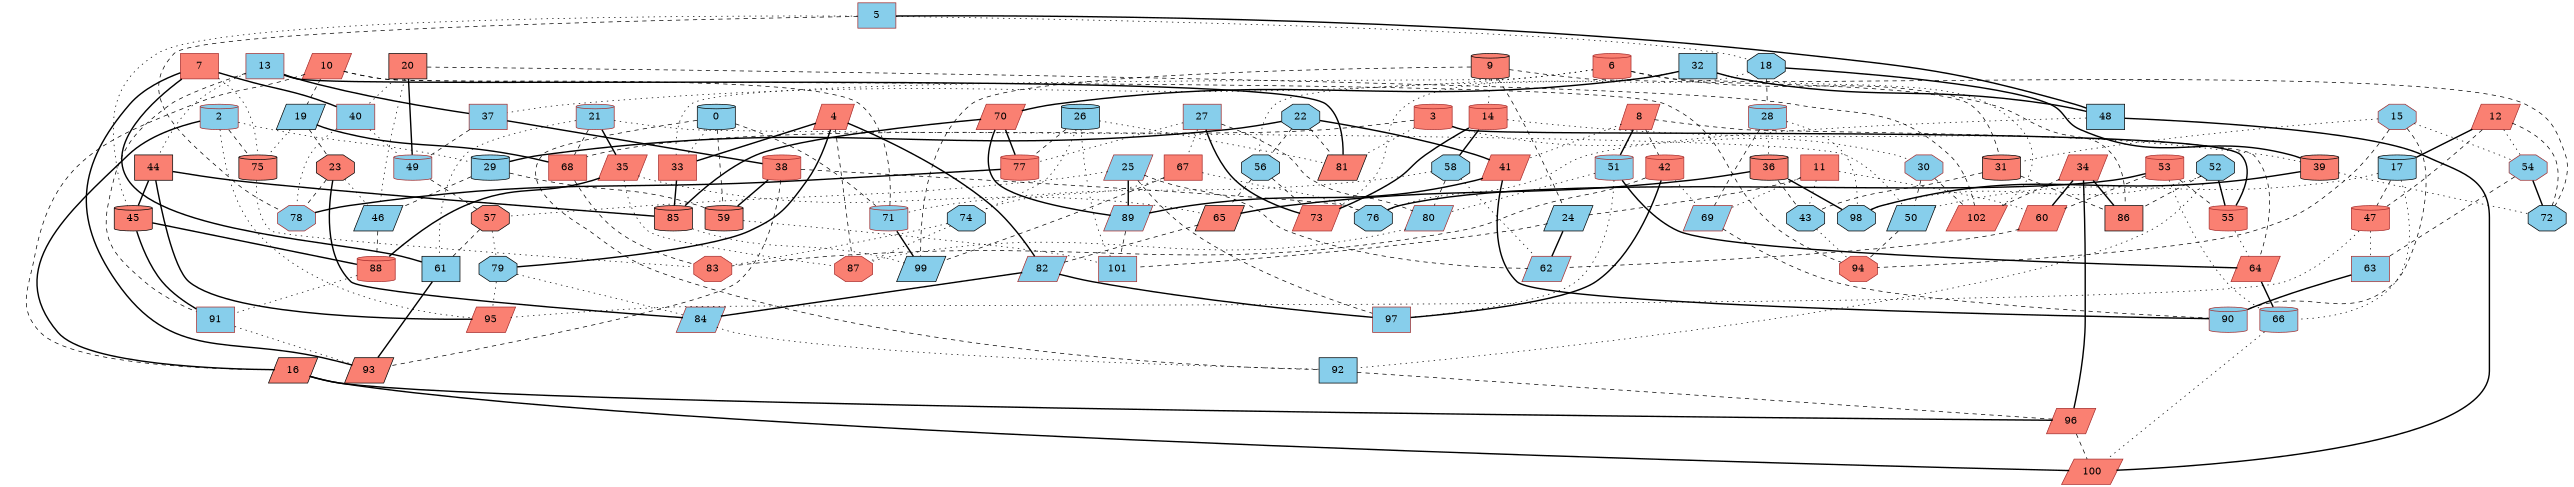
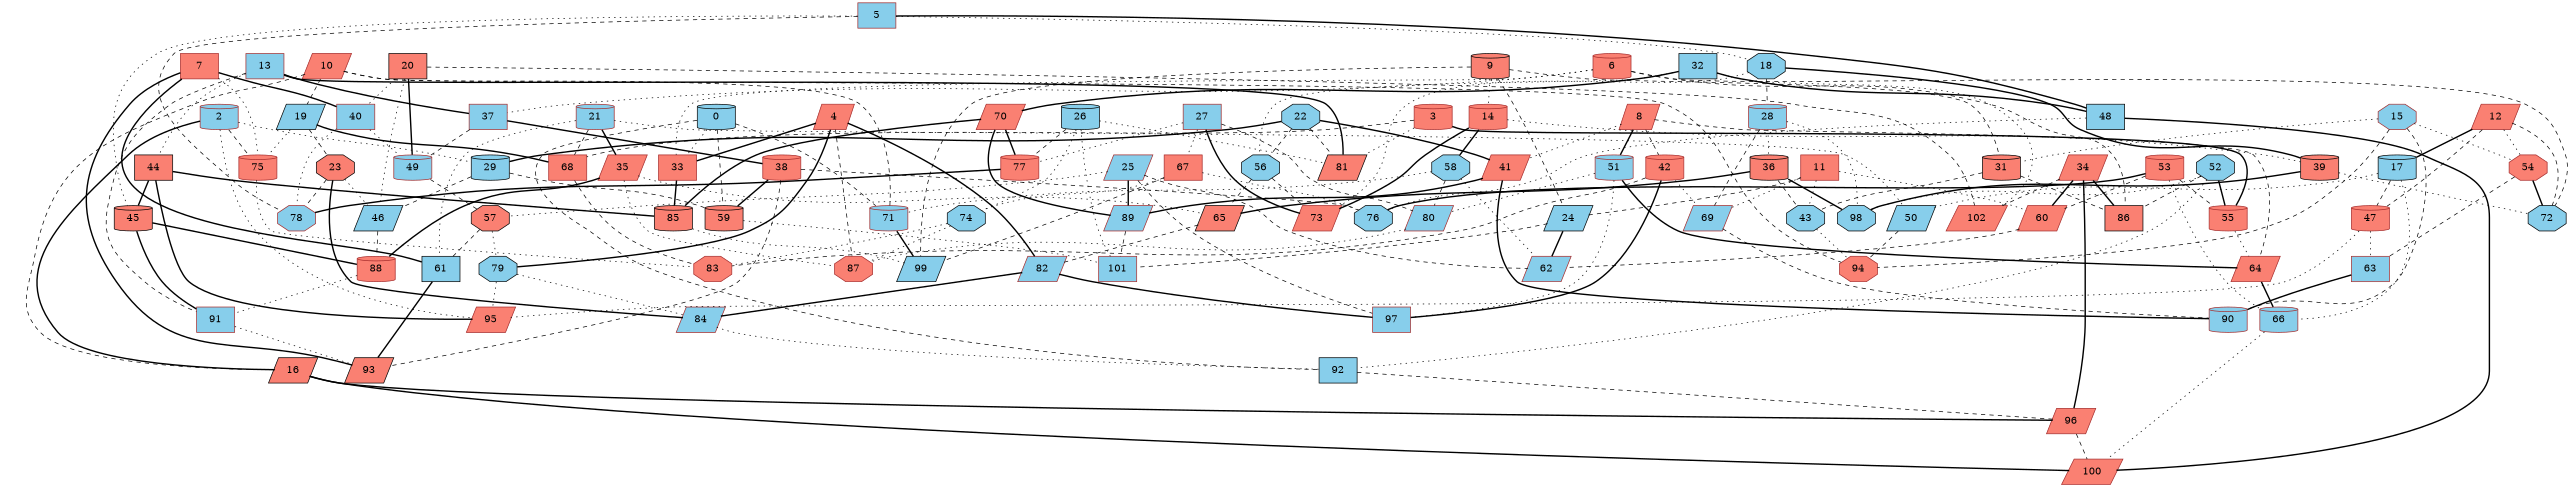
(258, 168) -> (258, 168)
(1924, 168) -> none
(2528, 168) -> (2528, 168)
